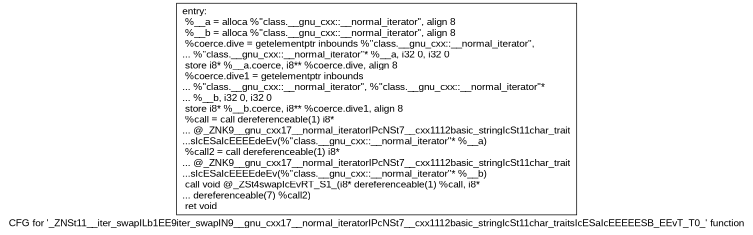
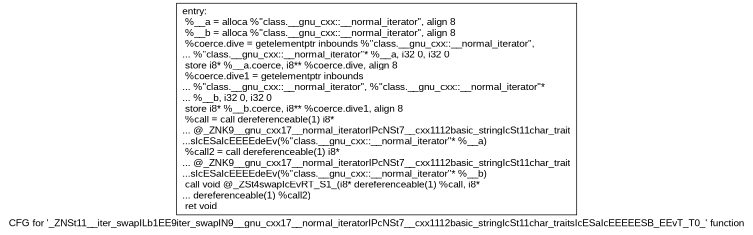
(247, 195) -> (247, 195)
